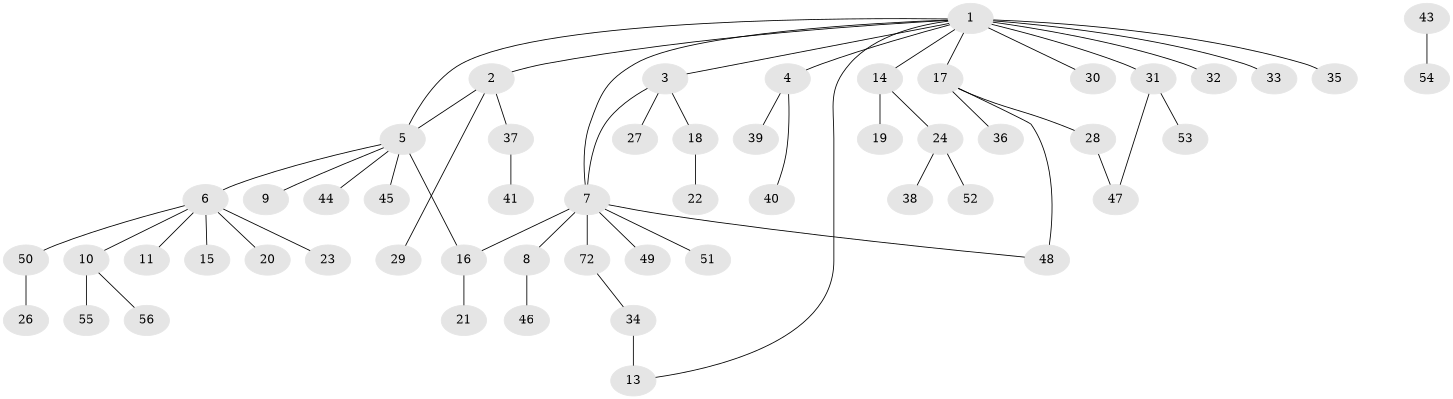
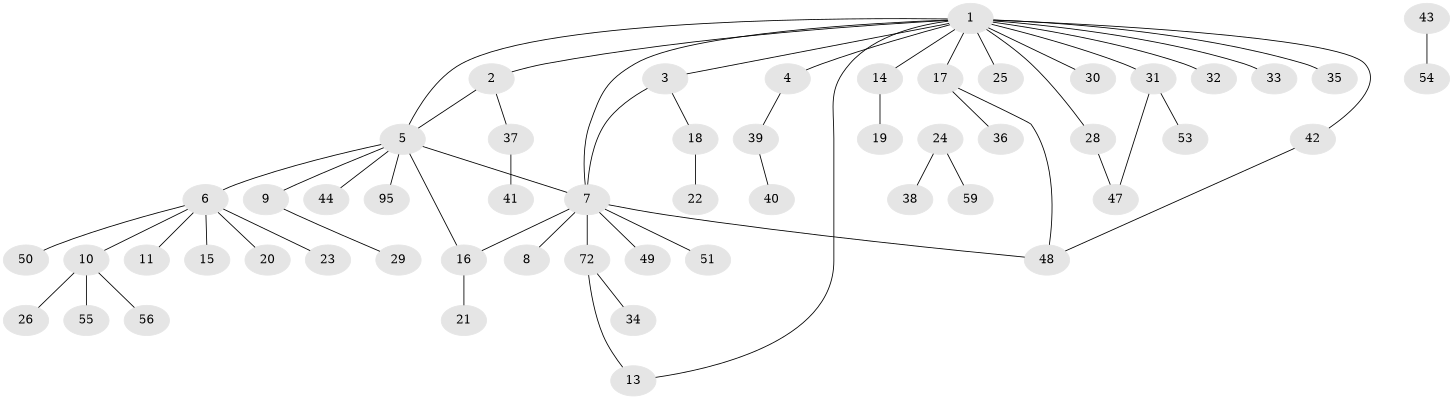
none -> (1001, 79)
(910, 109) -> none
(1016, 110) -> (1040, 73)
(635, 139) -> none
none -> (1313, 139)
(788, 140) -> (764, 170)
none -> (495, 169)
(445, 170) -> (332, 231)
(387, 200) -> (387, 200)
(971, 200) -> (971, 200)
(26, 290) -> (56, 290)
(527, 320) -> none
(633, 351) -> (599, 324)
